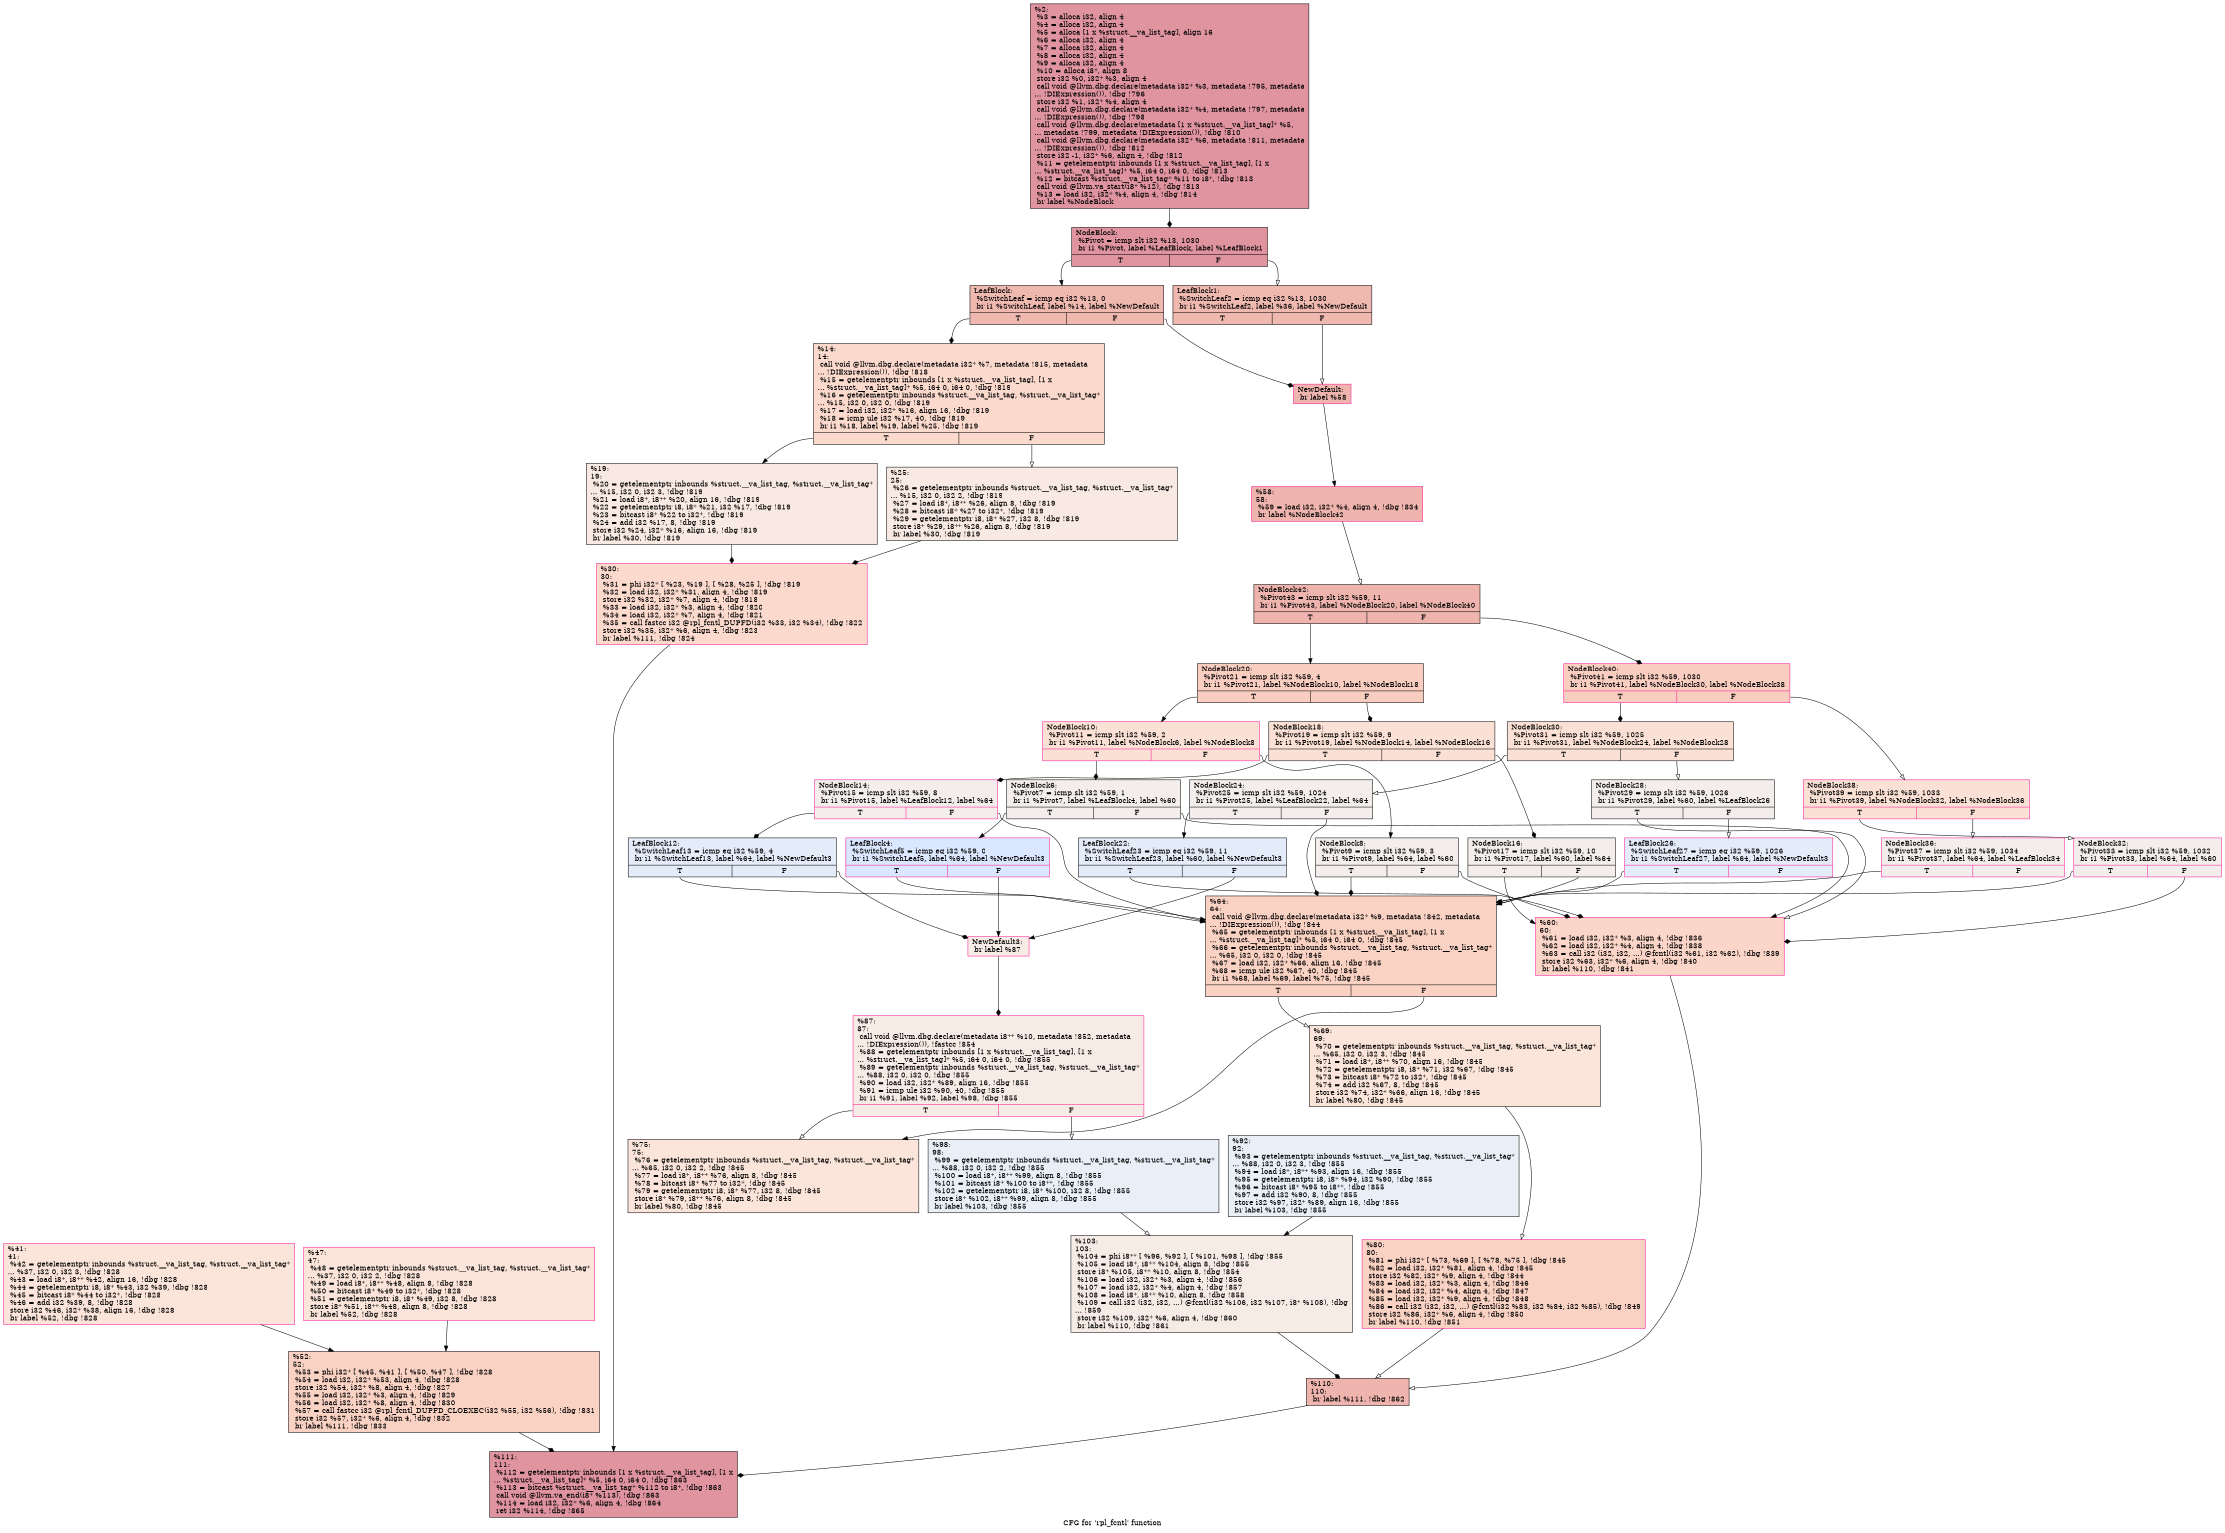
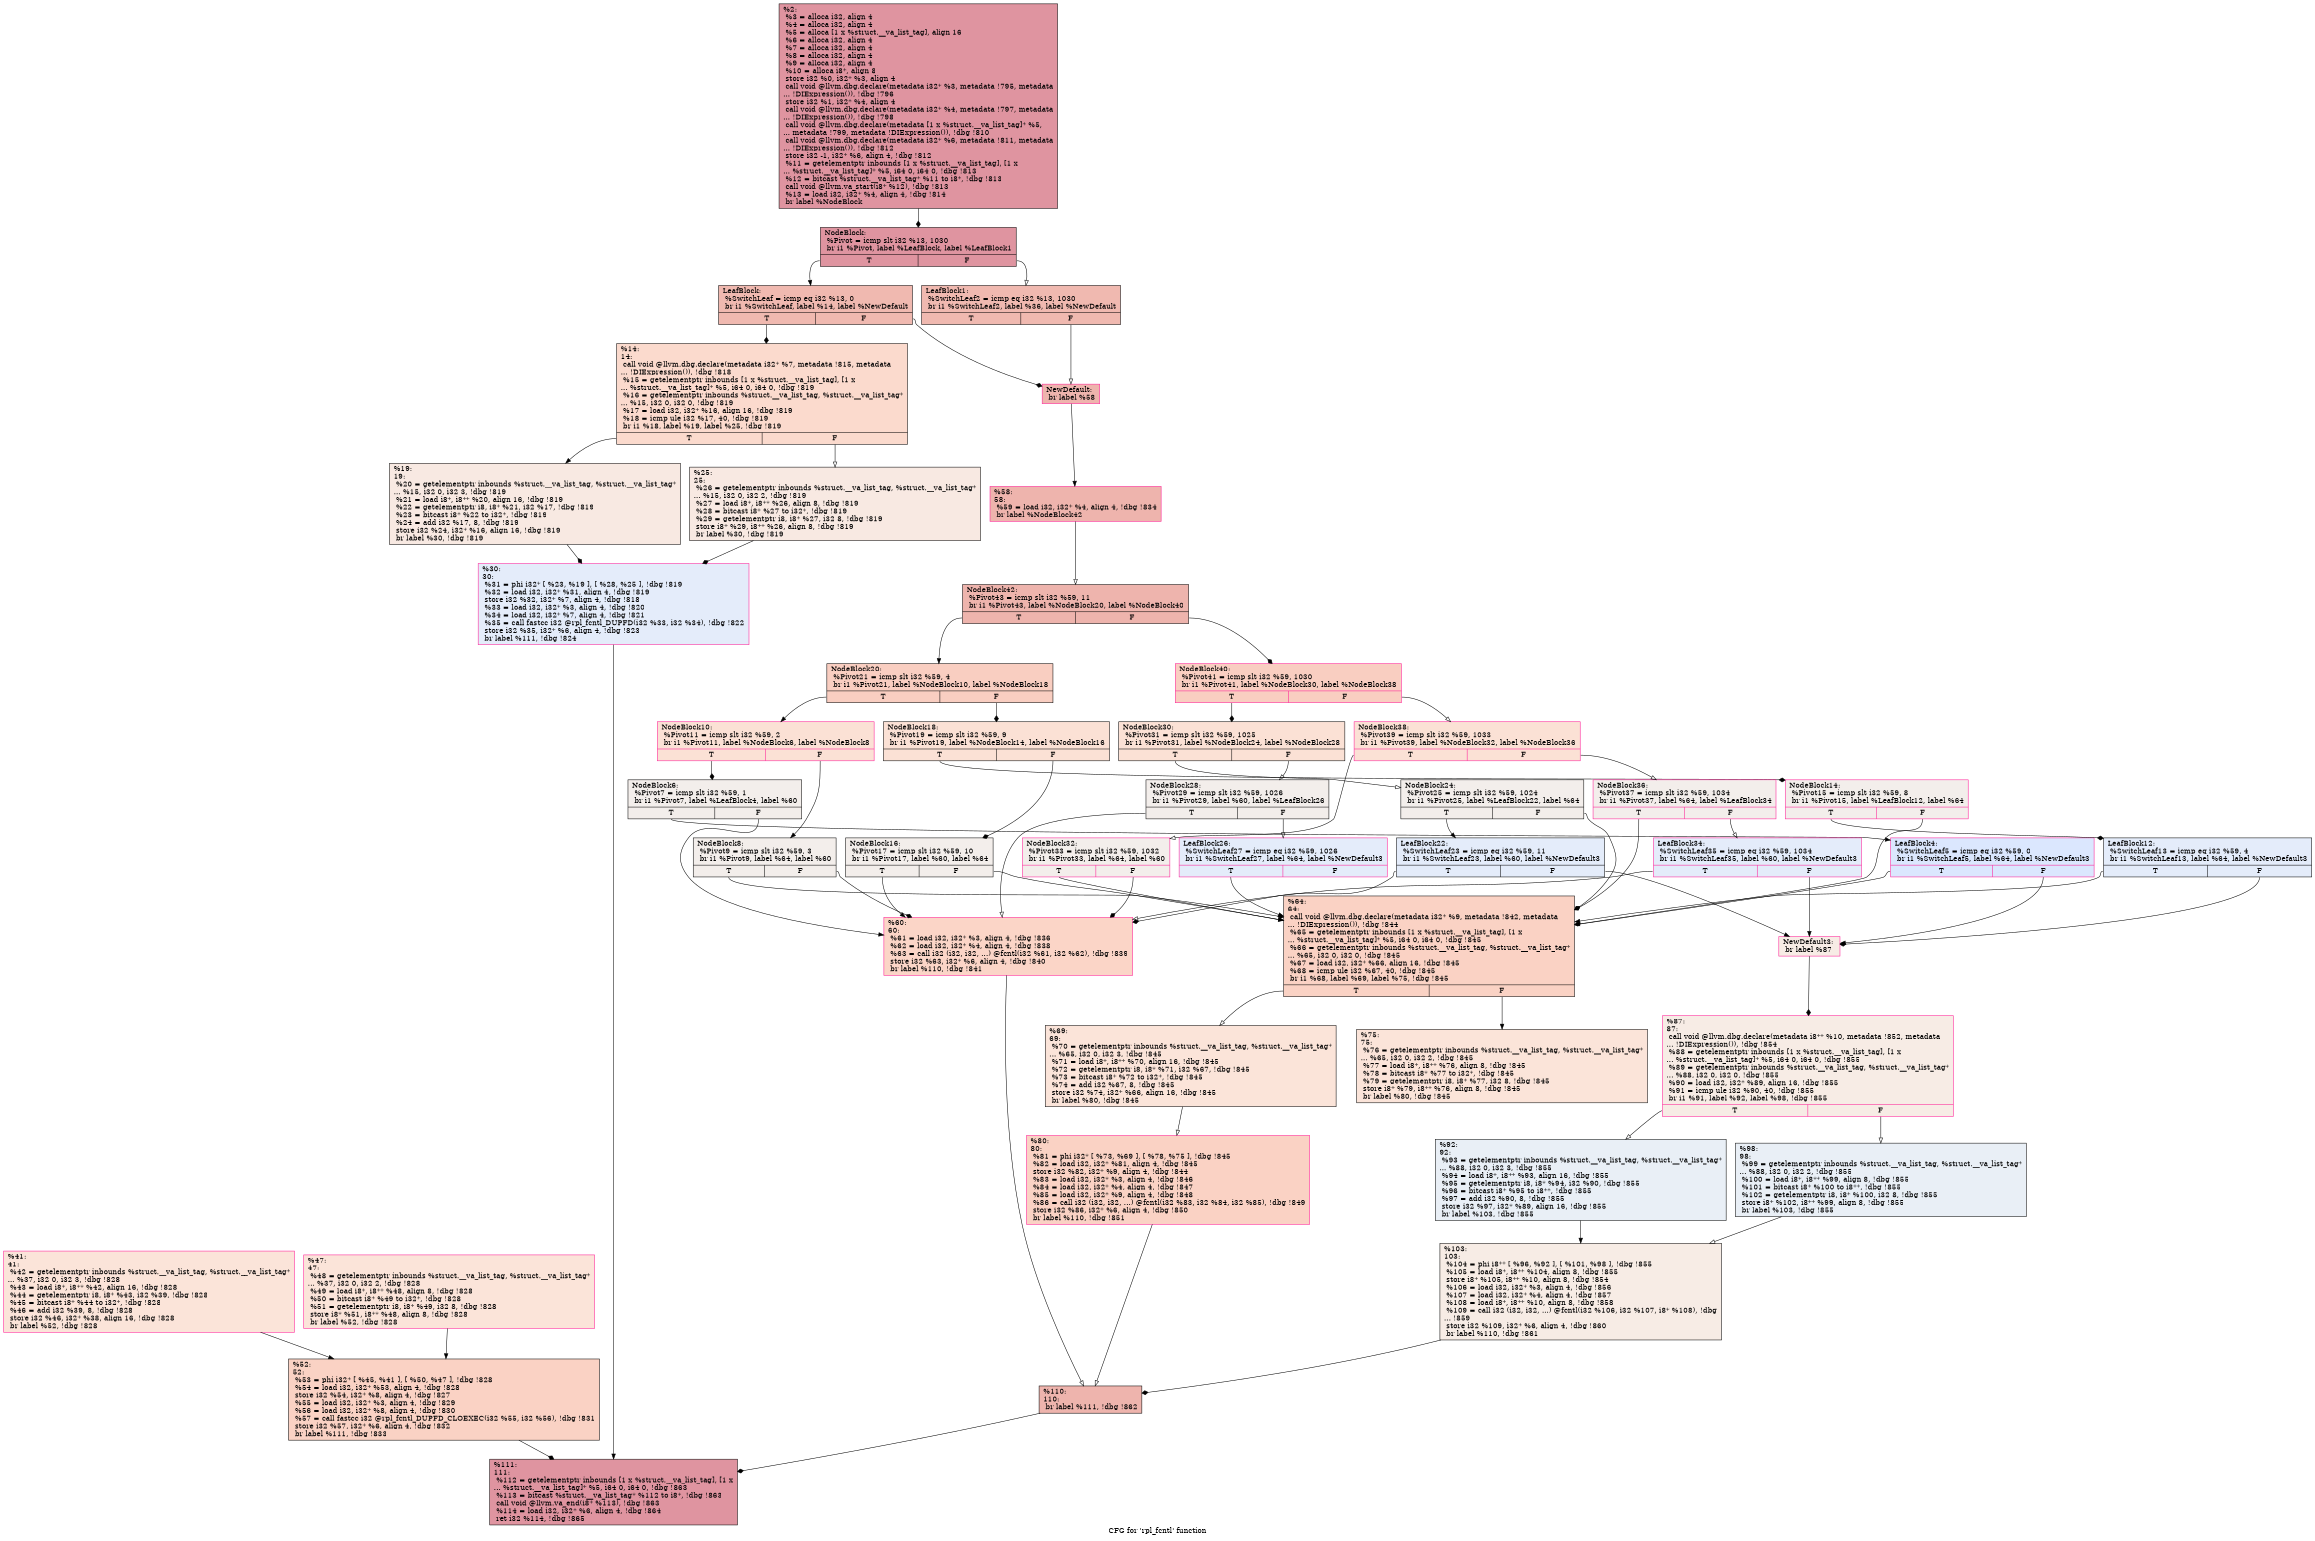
(732, 604) -> (614, 604)
none -> (1757, 857)
(1565, 892) -> (1254, 904)
(917, 1044) -> (1722, 1044)
(826, 1118) -> (1645, 1123)
